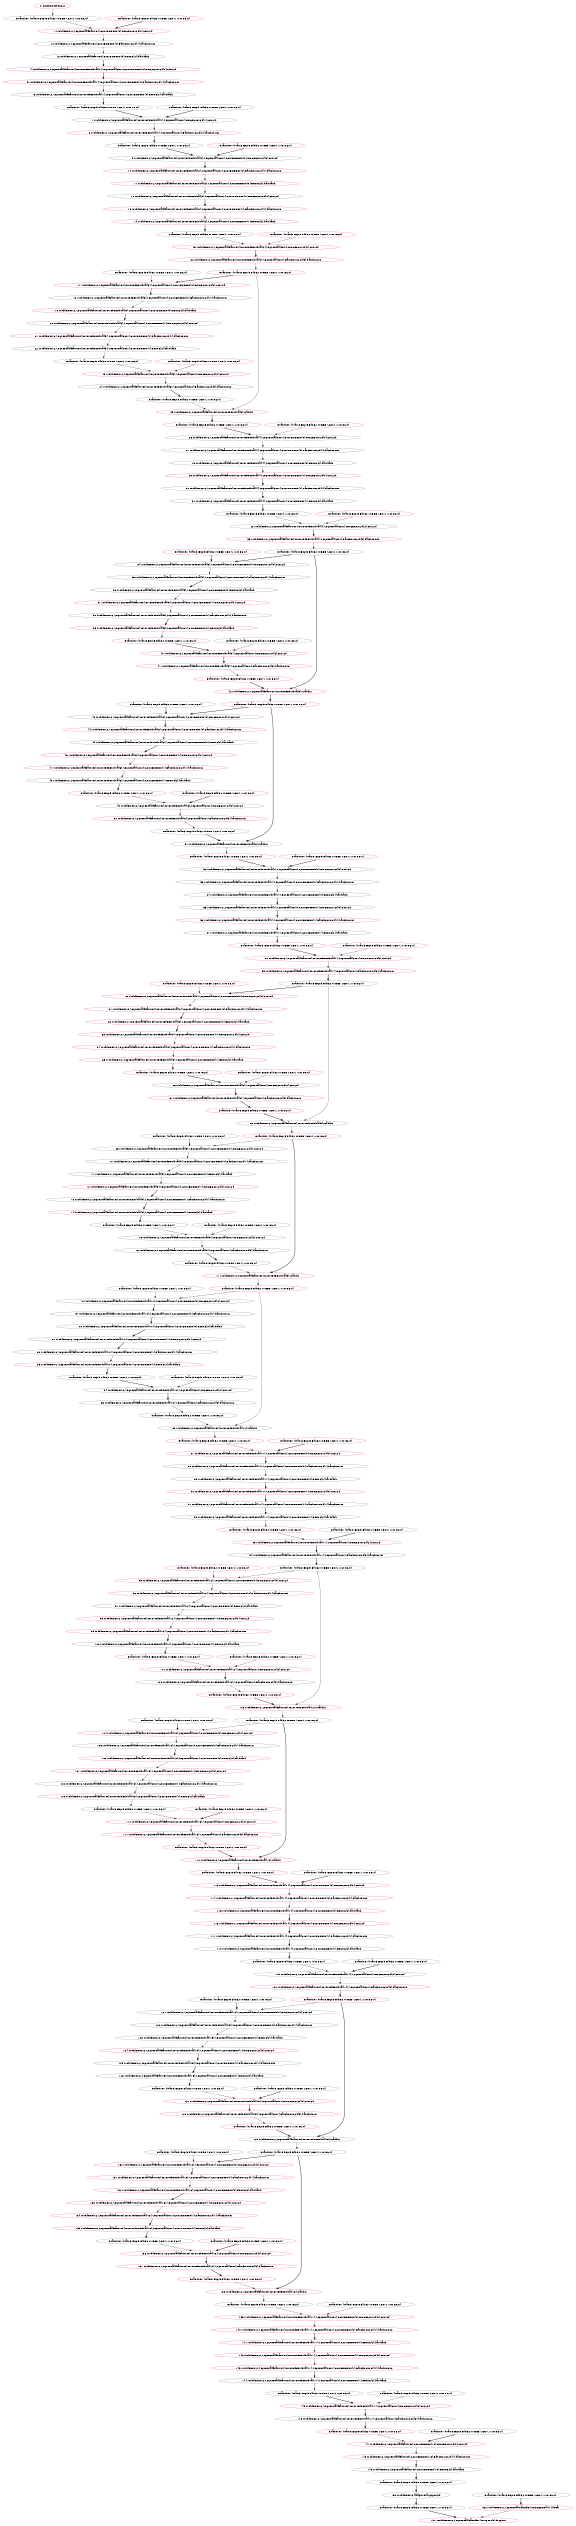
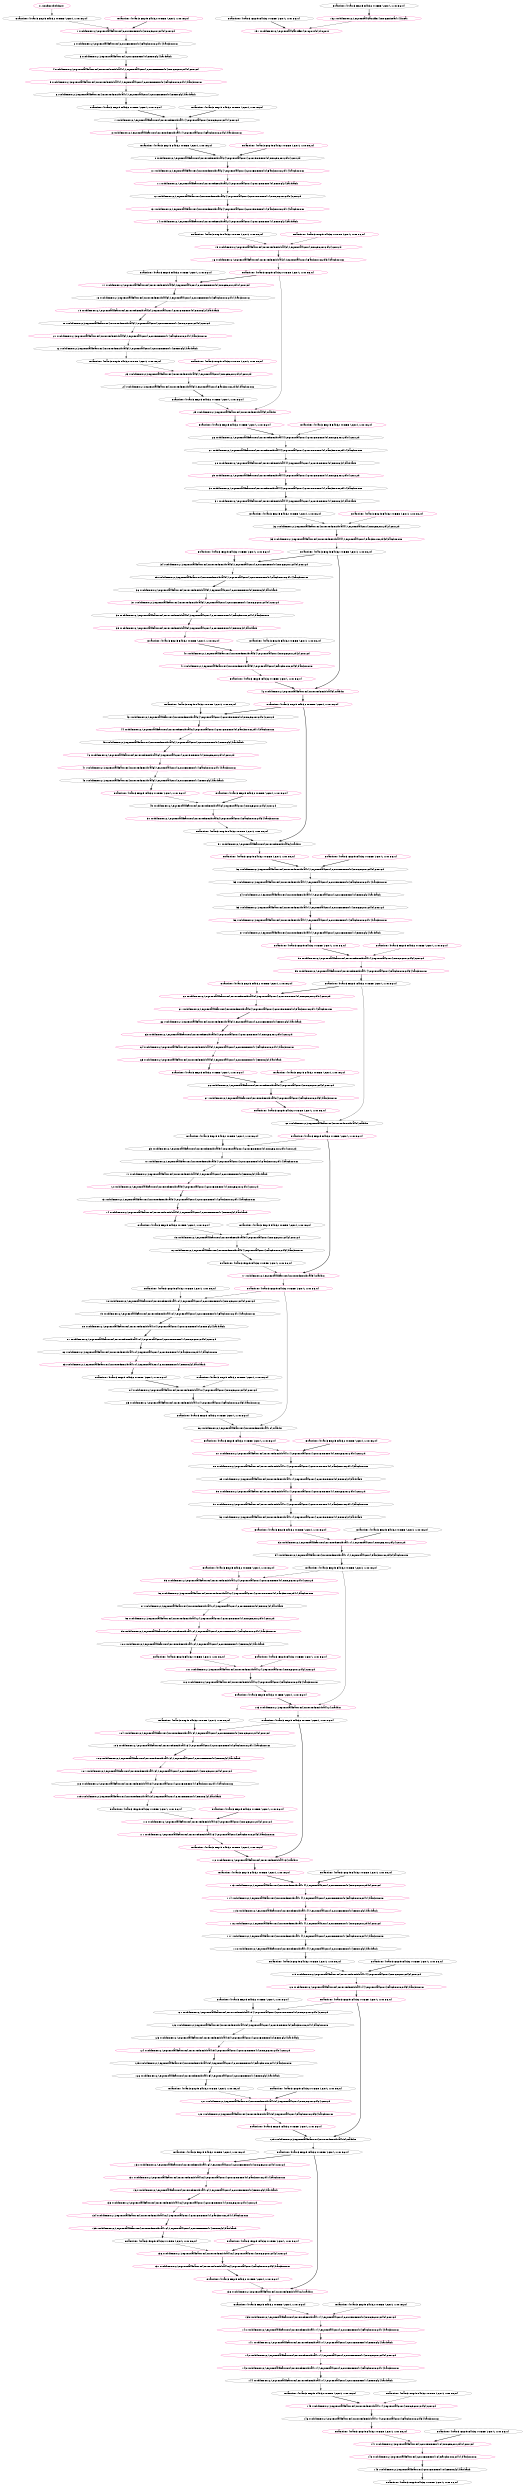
(416, 2495) -> none
